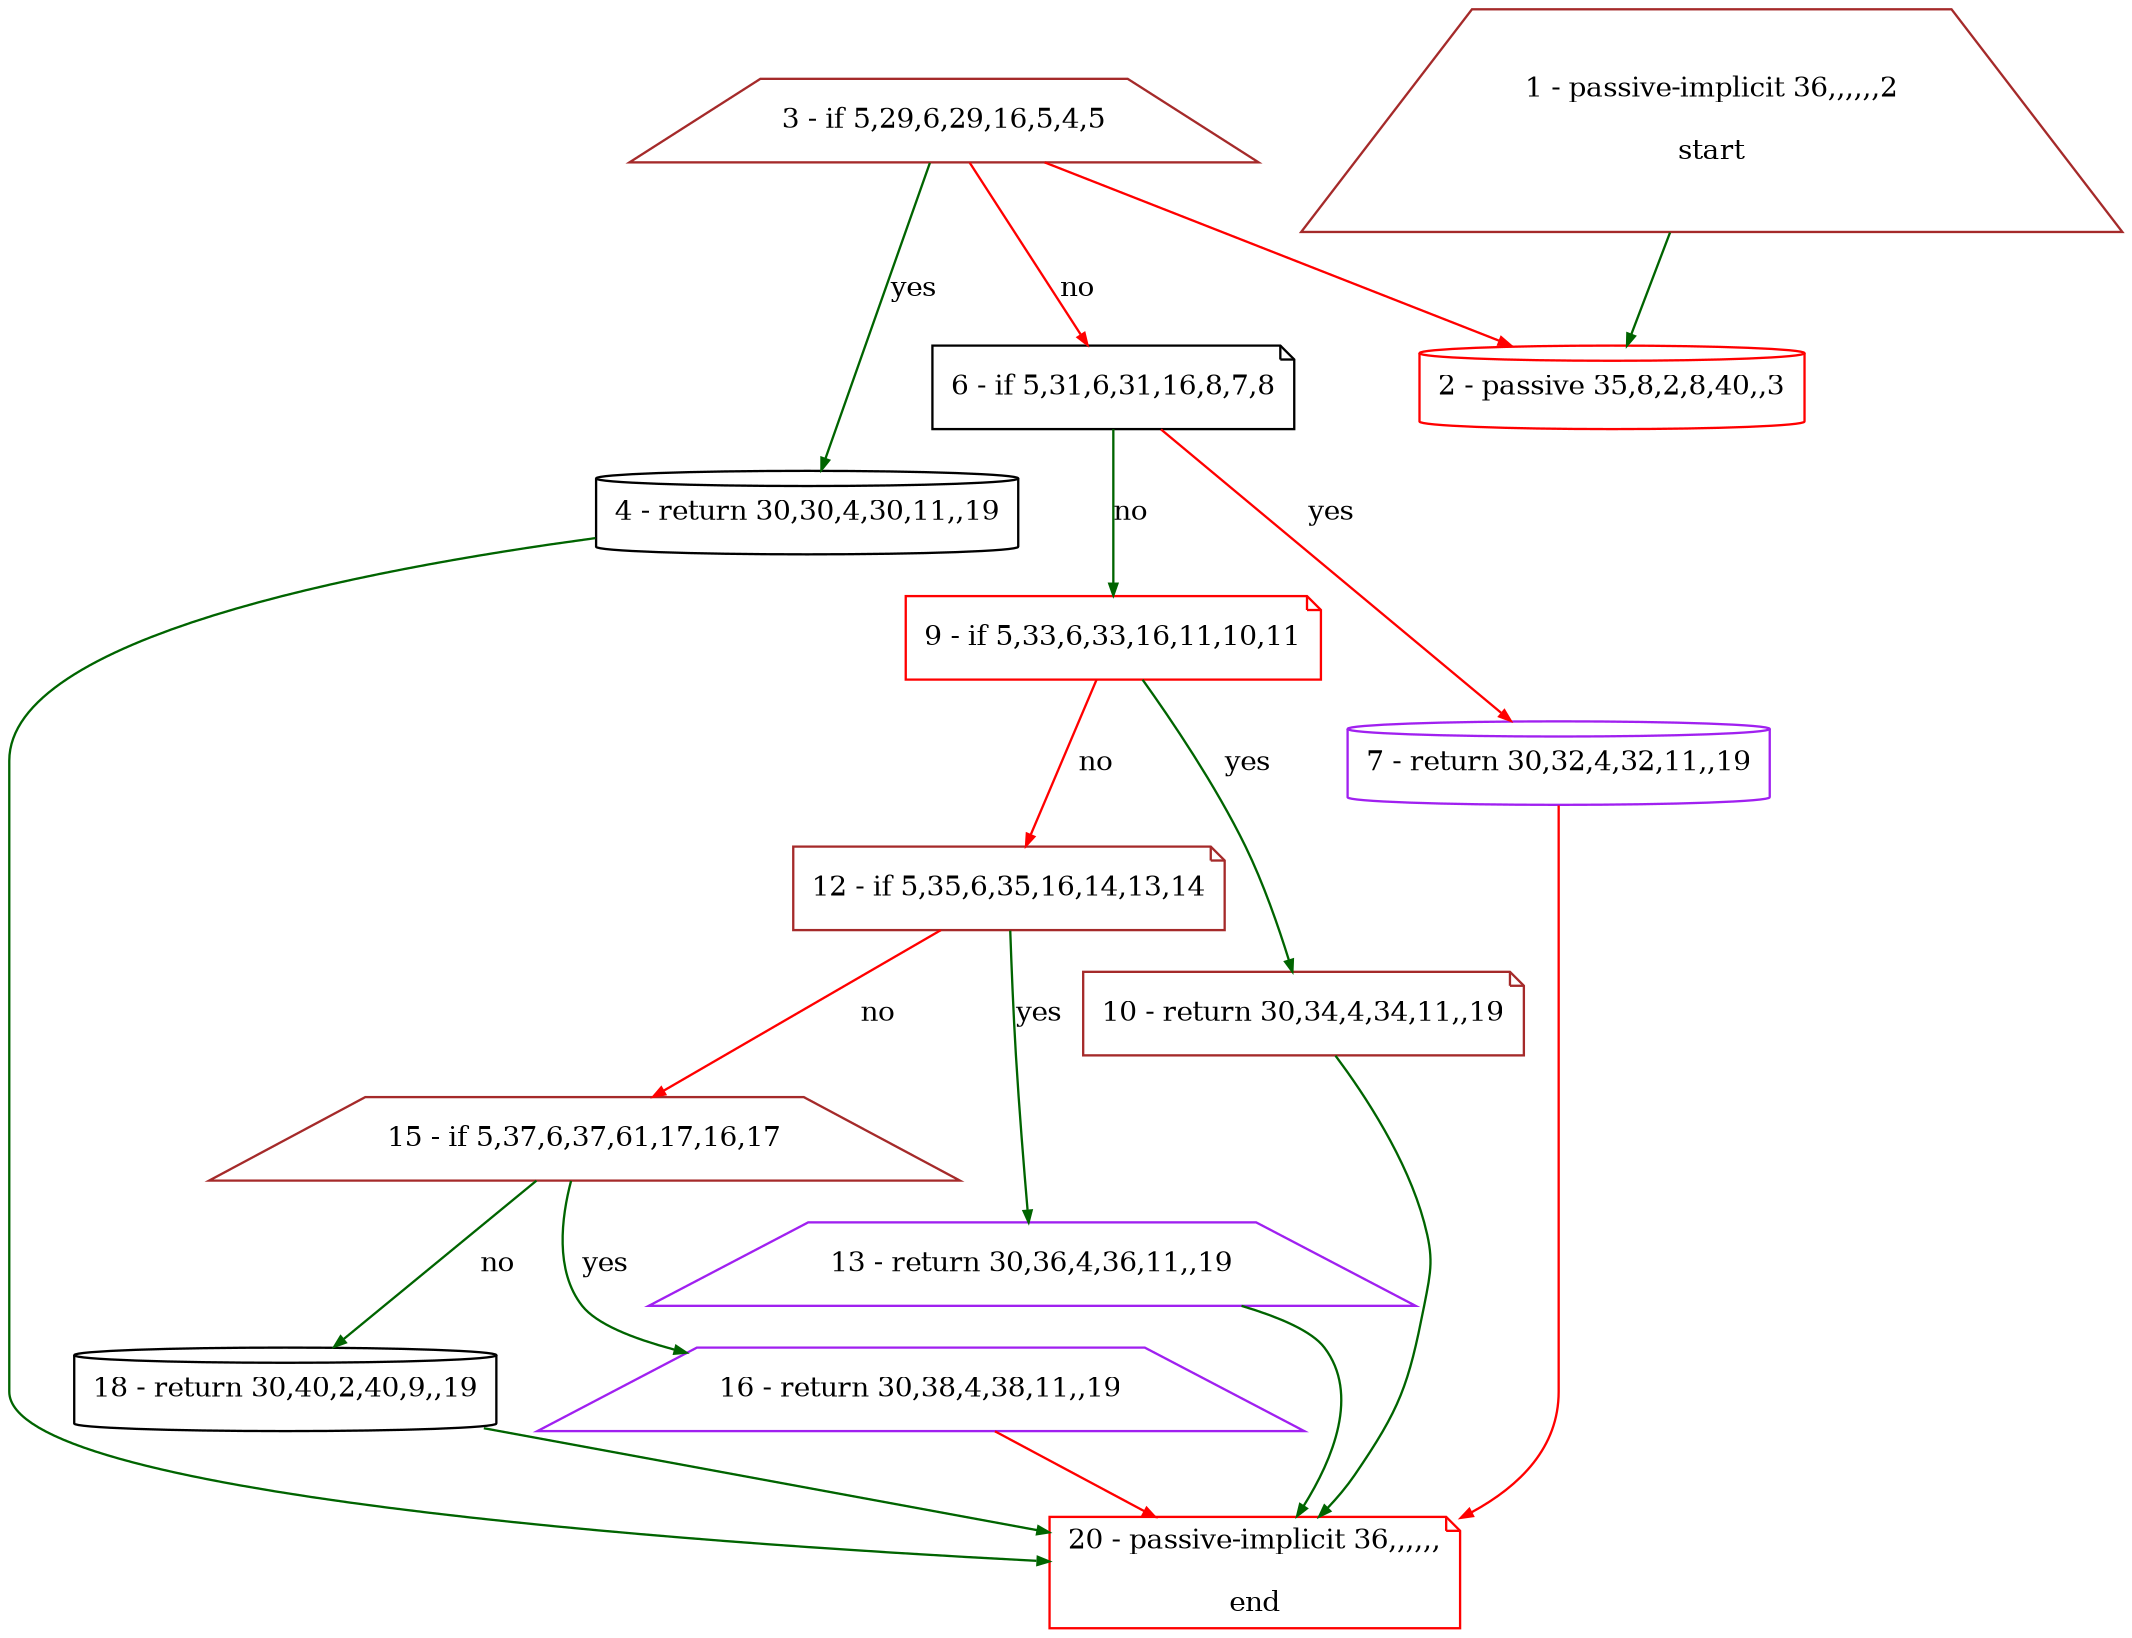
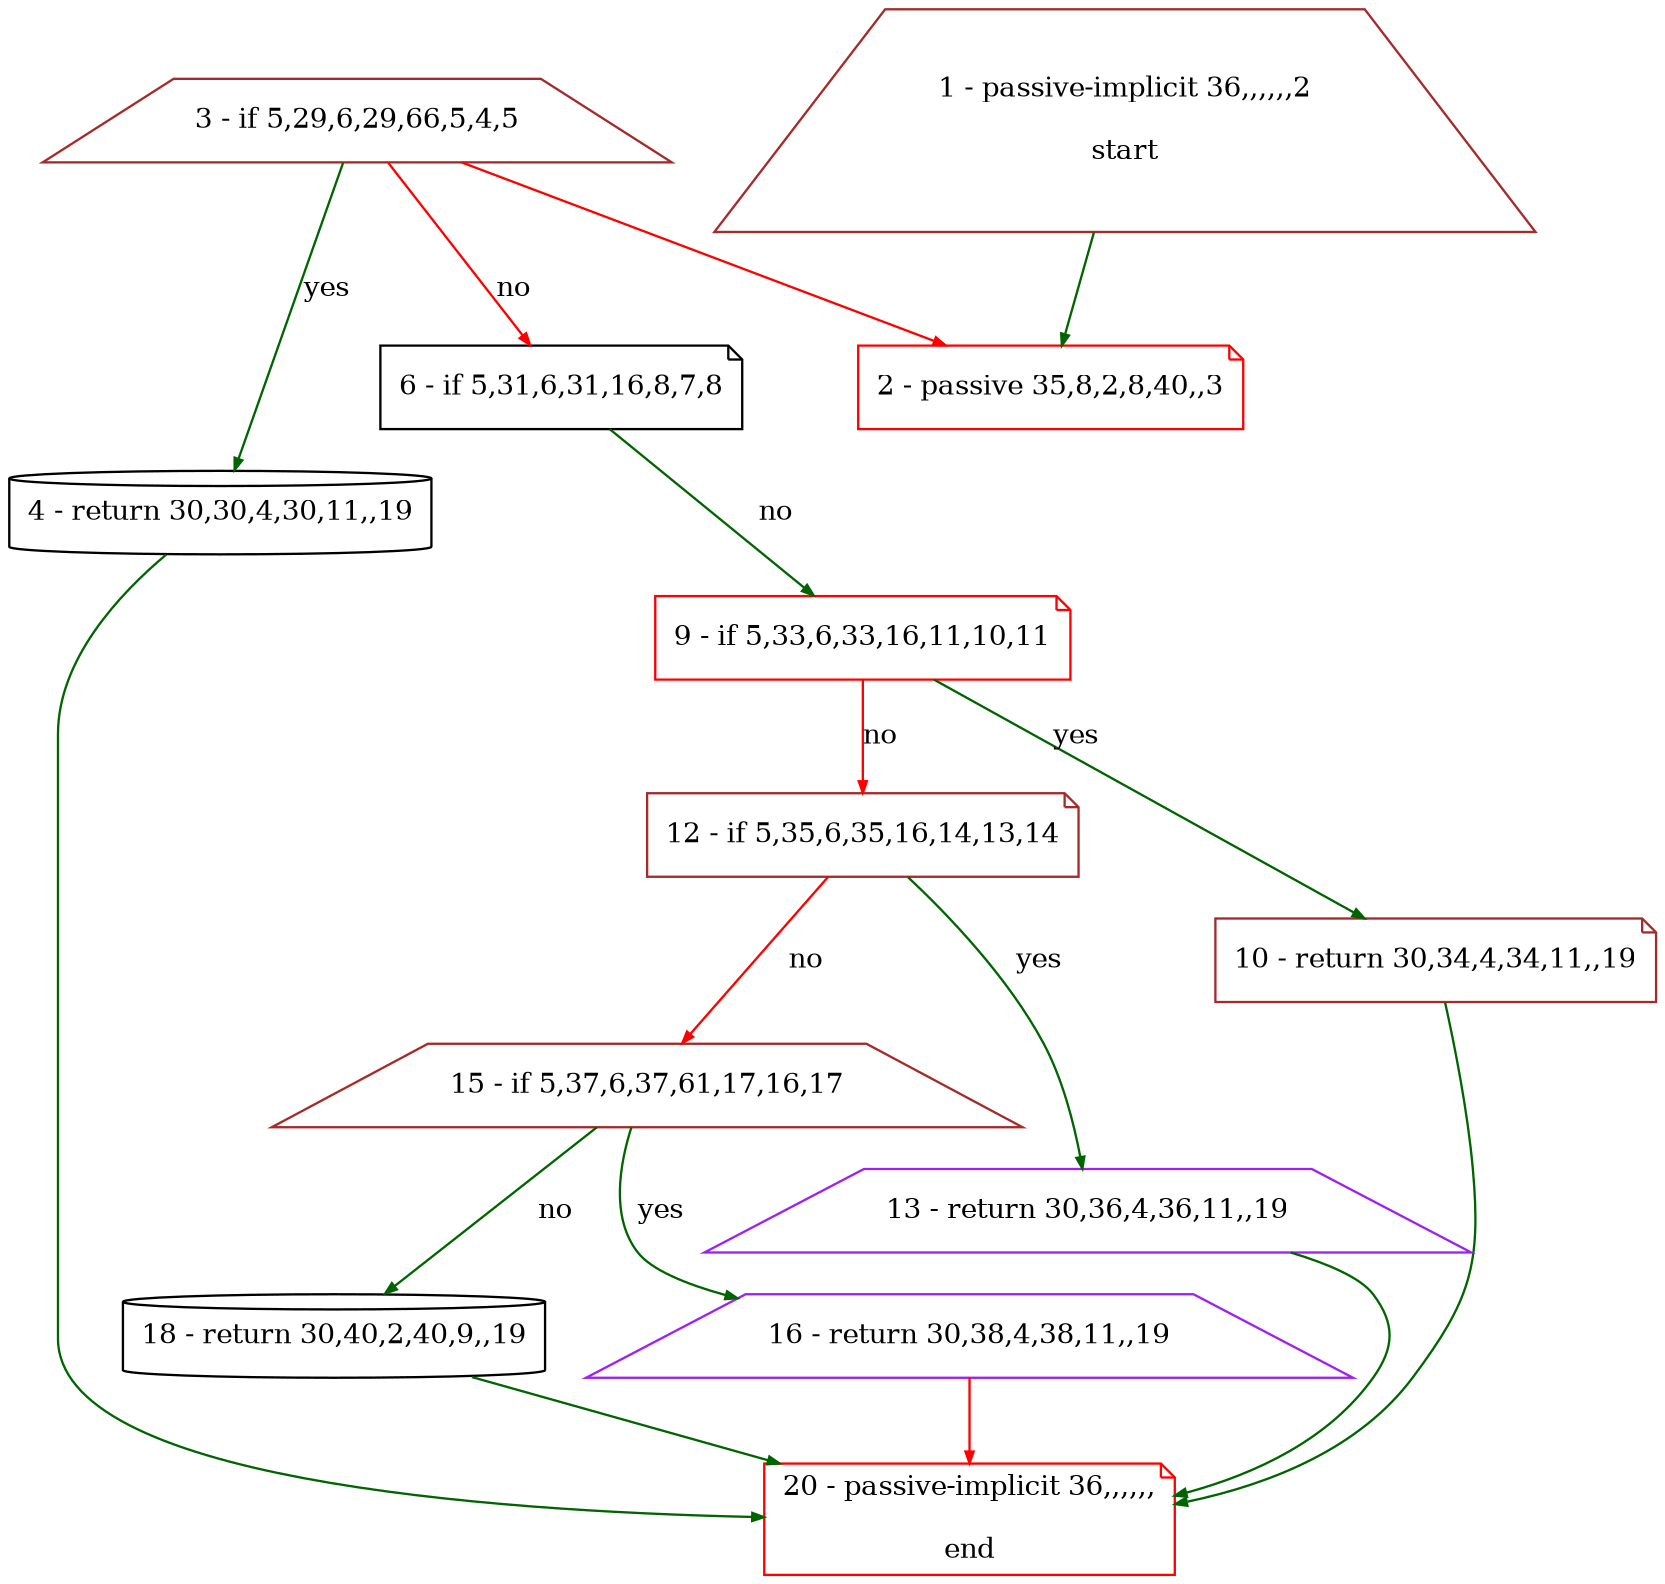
(944, 121) -> (357, 121)
(1612, 387) -> (1051, 387)
(1559, 763) -> none
